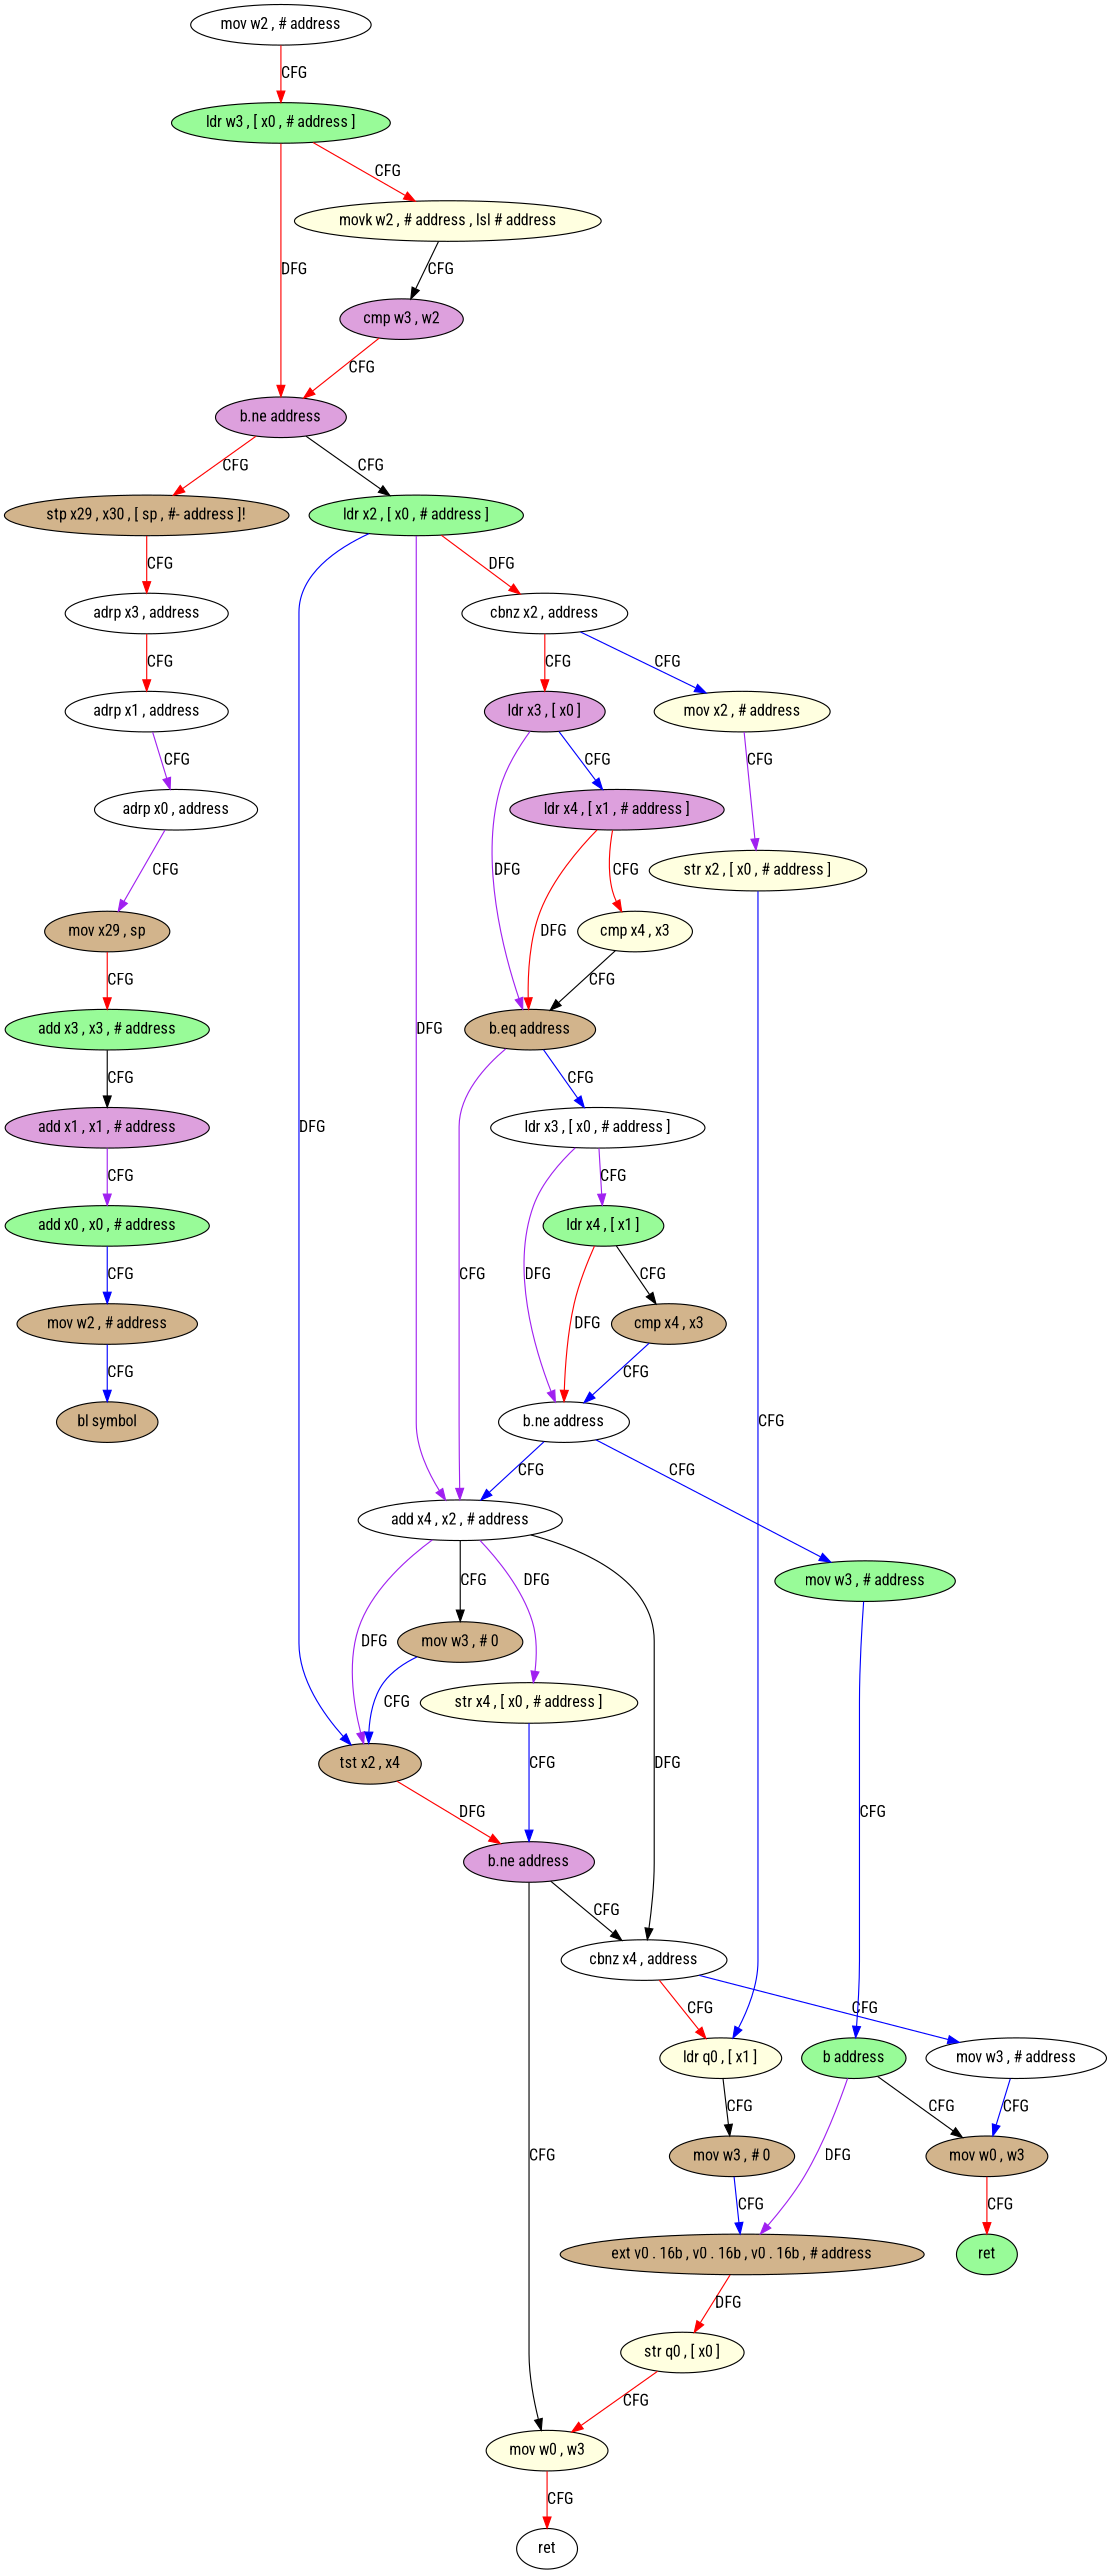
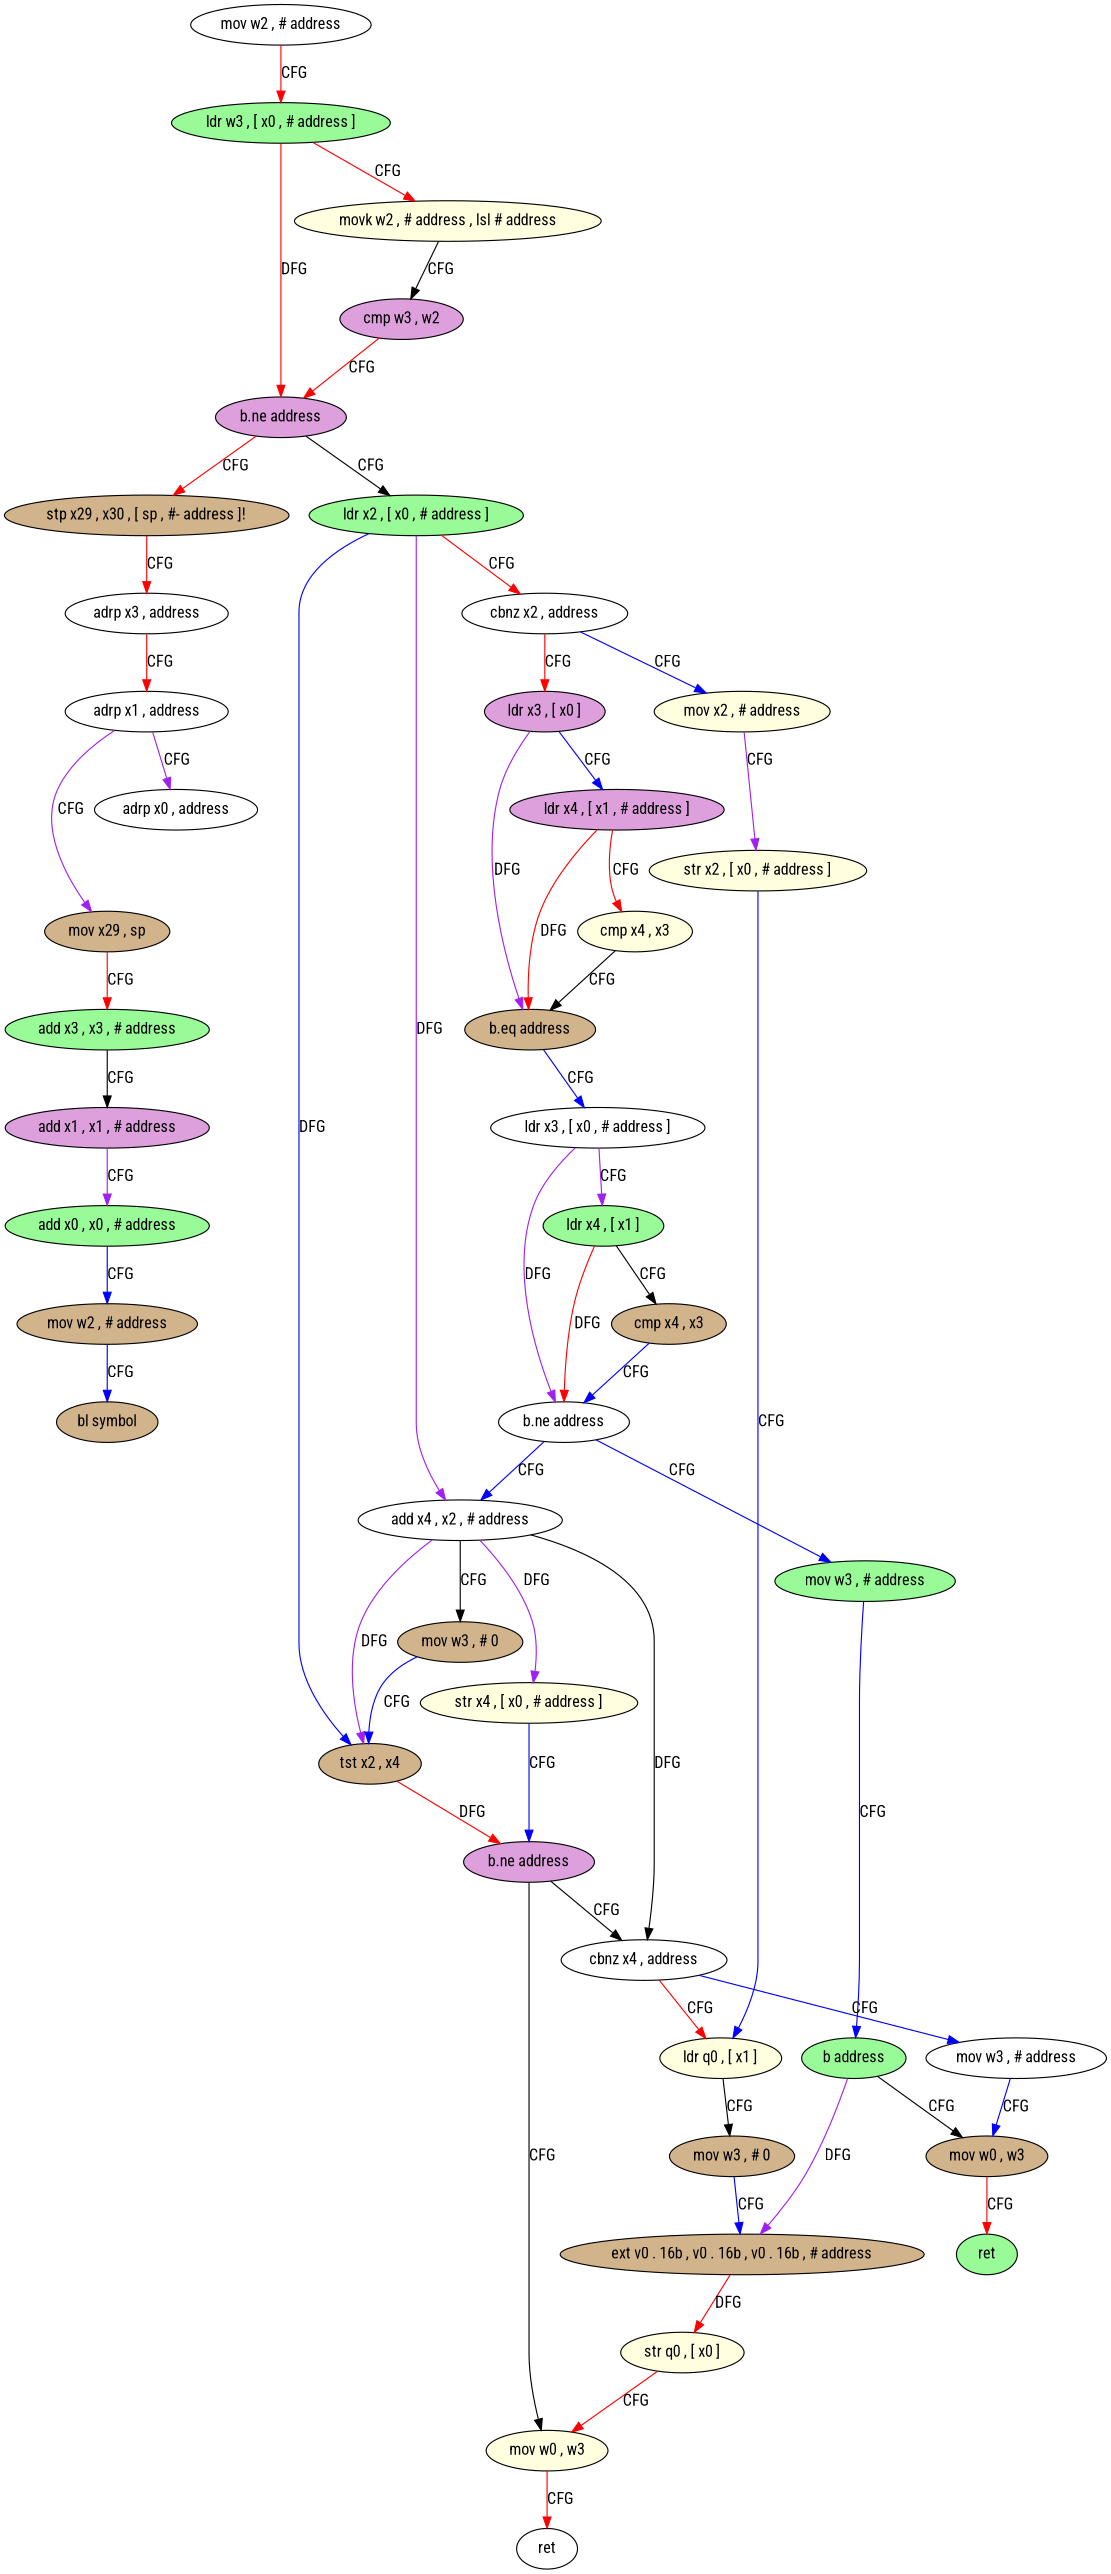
(502, 564) -> (502, 564)
(144, 866) -> (53, 808)
(459, 1261) -> none
